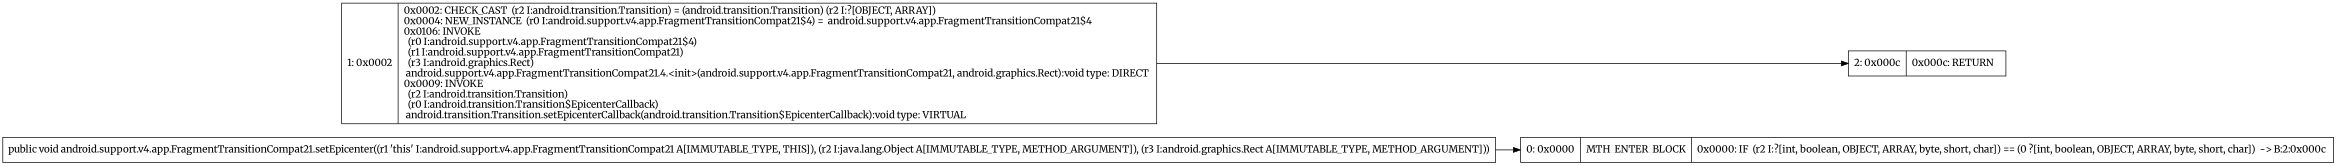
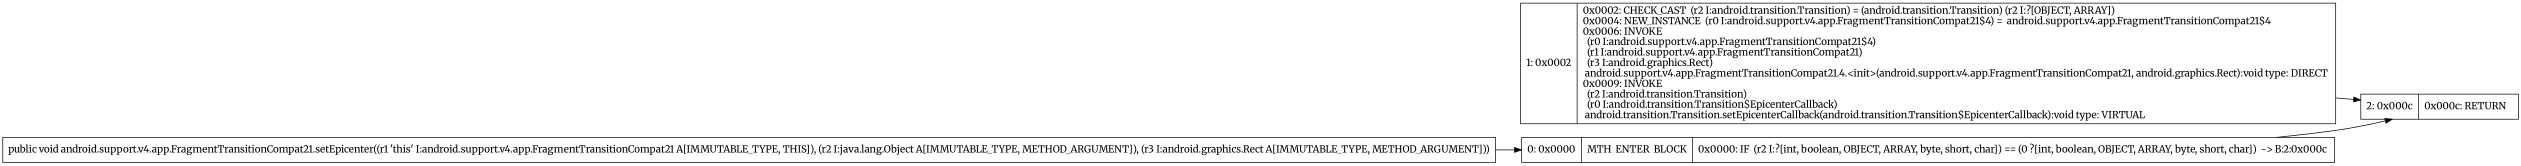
(444, 32) -> (1625, 32)
none -> (2331, 131)
